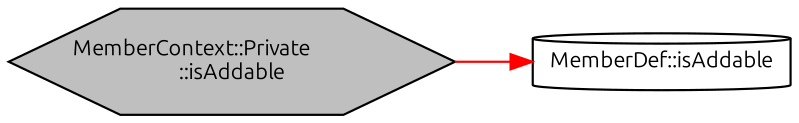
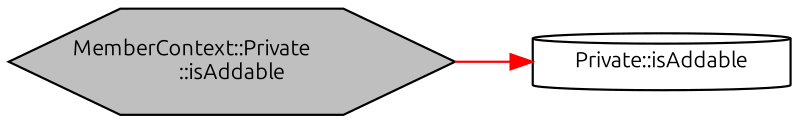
(662, 62) -> (662, 62)
